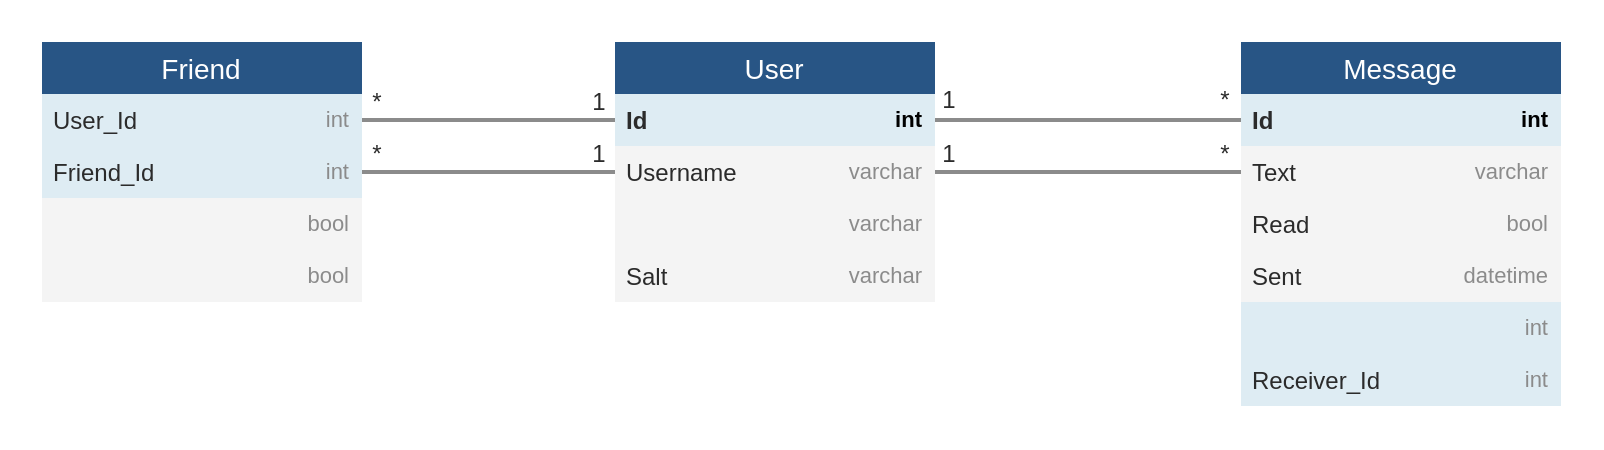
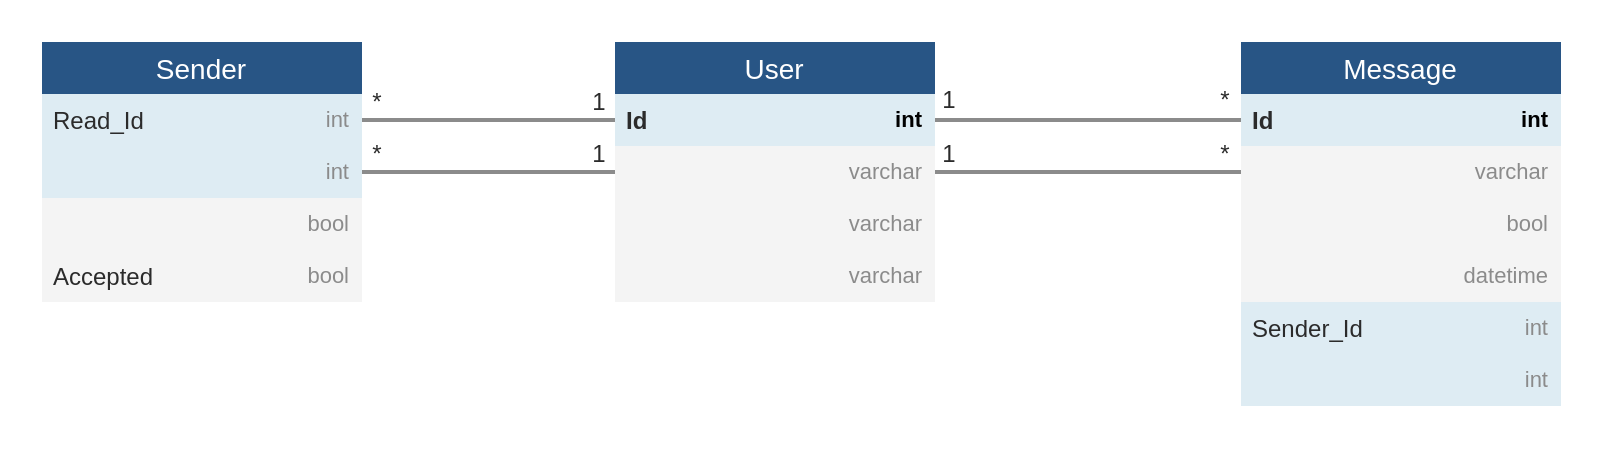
(201, 70) -> (201, 70)
(100, 121) -> (100, 121)
(130, 172) -> none
(738, 172) -> none
(1364, 172) -> none
(1364, 224) -> none
none -> (165, 276)
(738, 276) -> none
(1364, 276) -> none
none -> (1329, 328)
(1329, 380) -> none
